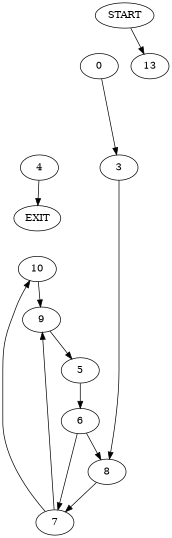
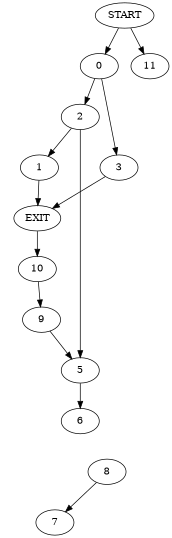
none -> (113, 38)
(150, 66) -> (150, 66)
none -> (80, 117)
(39, 168) -> (39, 168)
(119, 316) -> (85, 189)
(3, 403) -> (37, 240)
(48, 425) -> none
(92, 443) -> none
(68, 468) -> none
